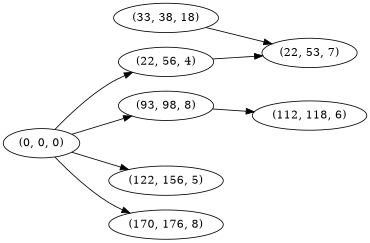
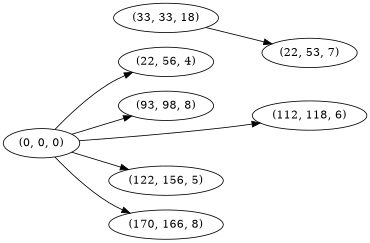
(166, 18) -> (166, 18)
(234, 58) -> none
(229, 110) -> (166, 134)
(166, 225) -> (166, 225)
